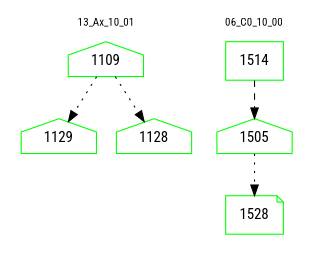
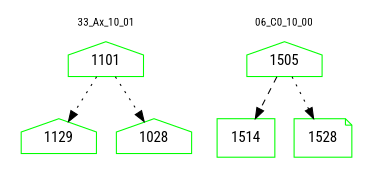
(106, 23) -> (106, 23)
(106, 61) -> (106, 61)
(255, 94) -> (269, 93)
(154, 138) -> (154, 138)
